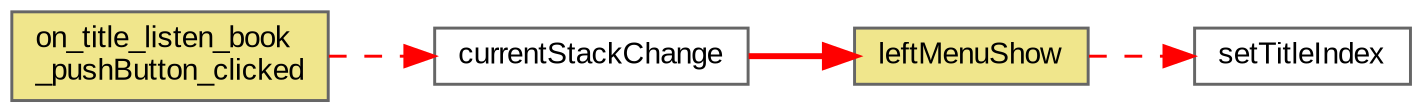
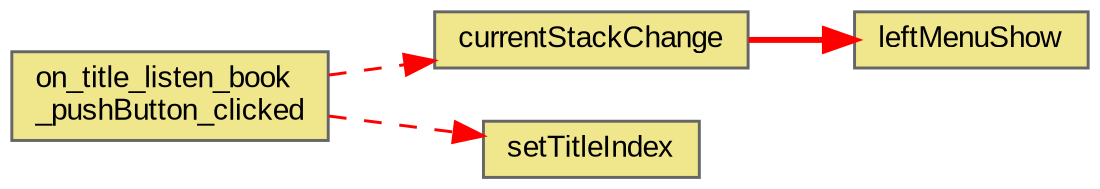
(591, 56) -> (591, 40)
(1126, 56) -> (391, 124)
(1303, 56) -> (591, 149)
